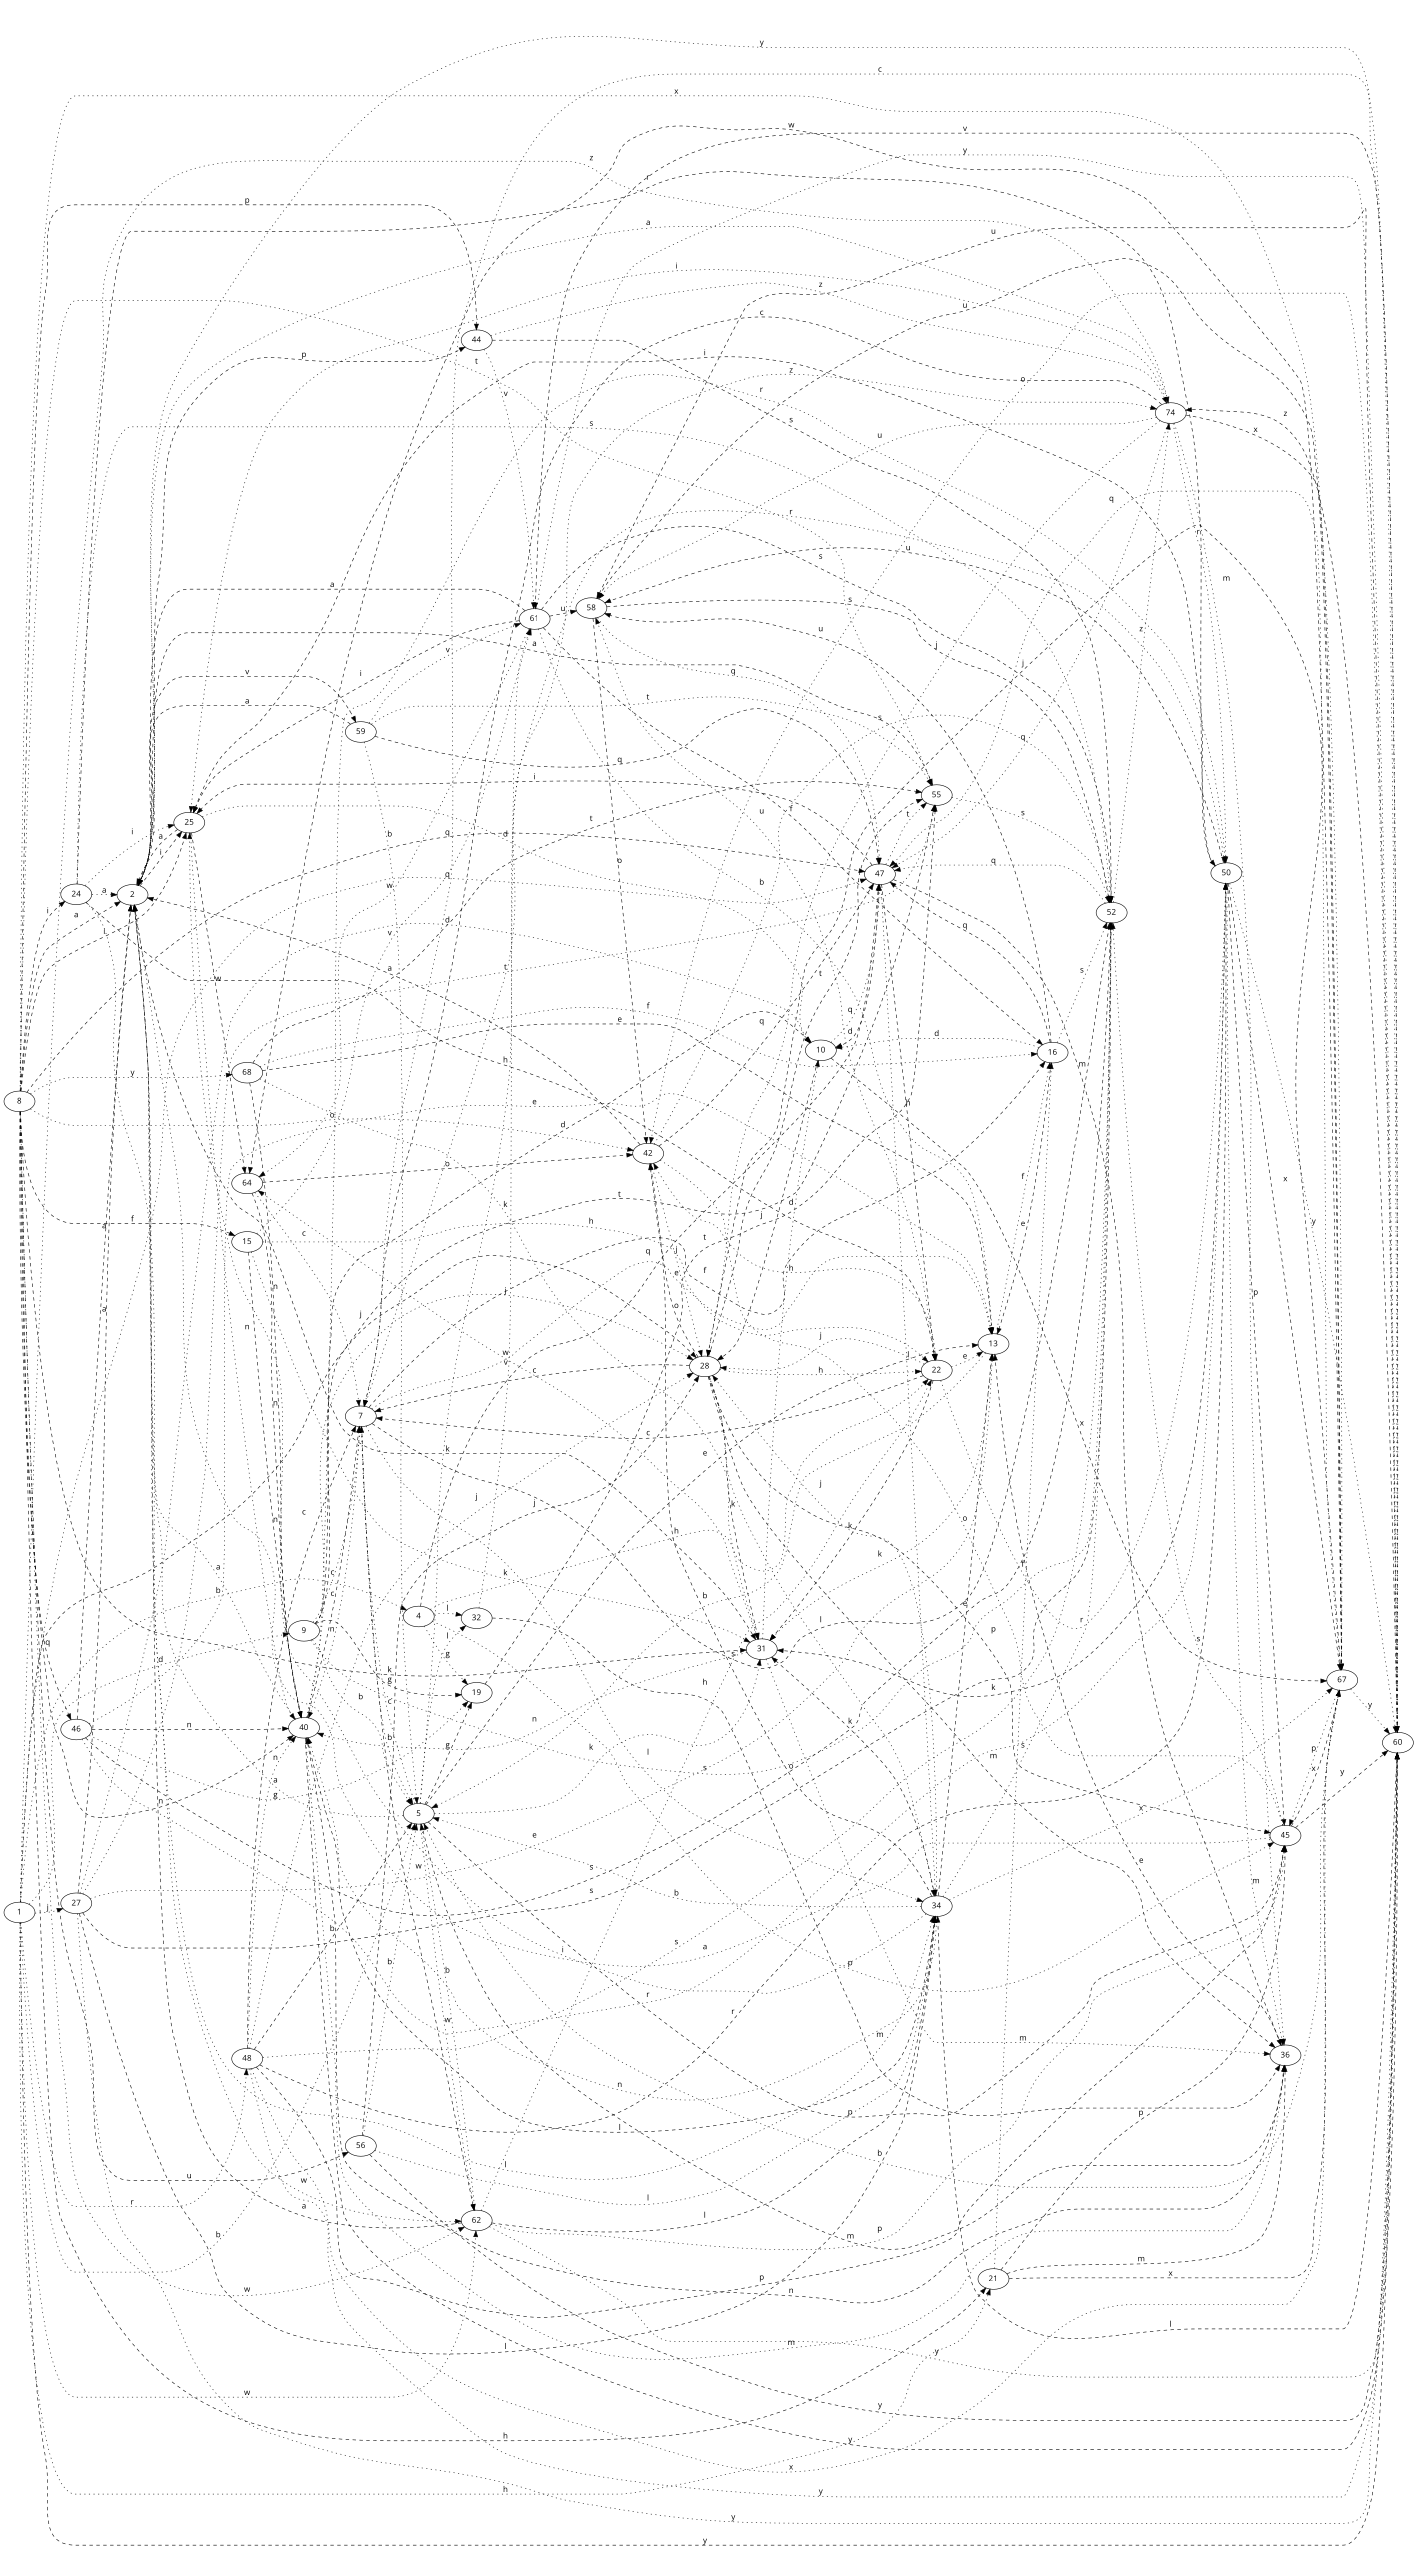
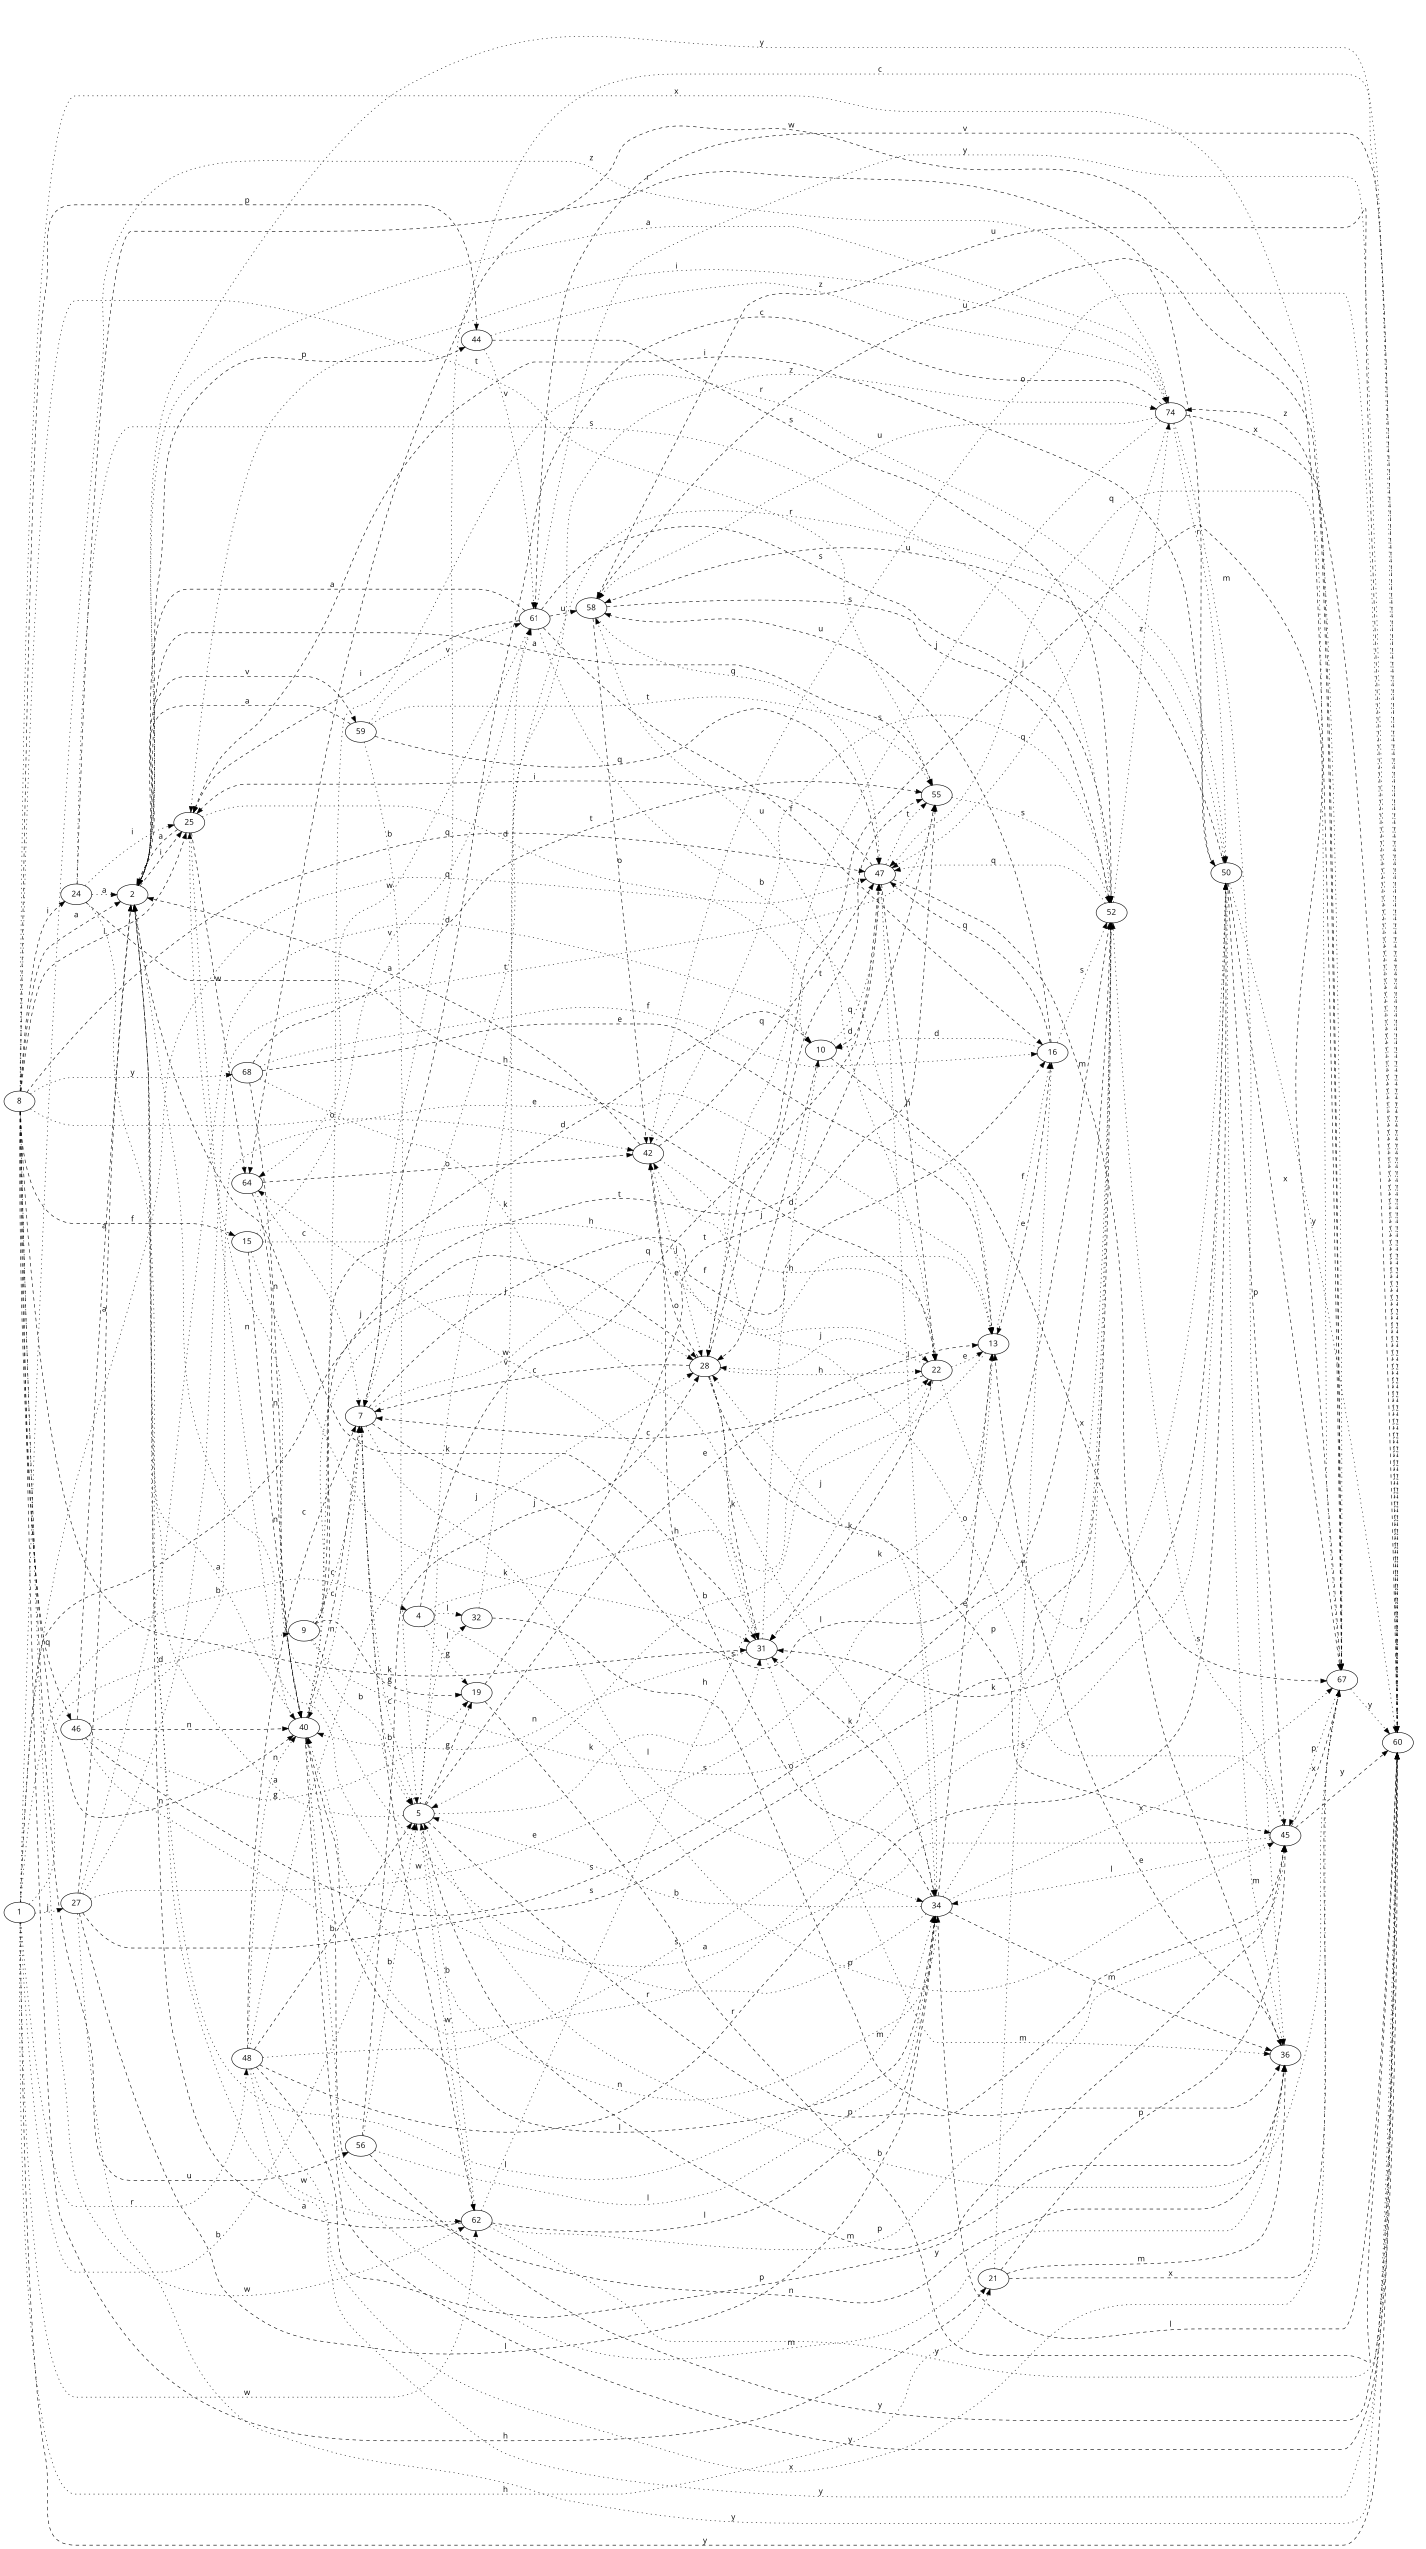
(959, 1738) -> (1106, 1986)
none -> (1116, 1876)
none -> (1061, 2355)
